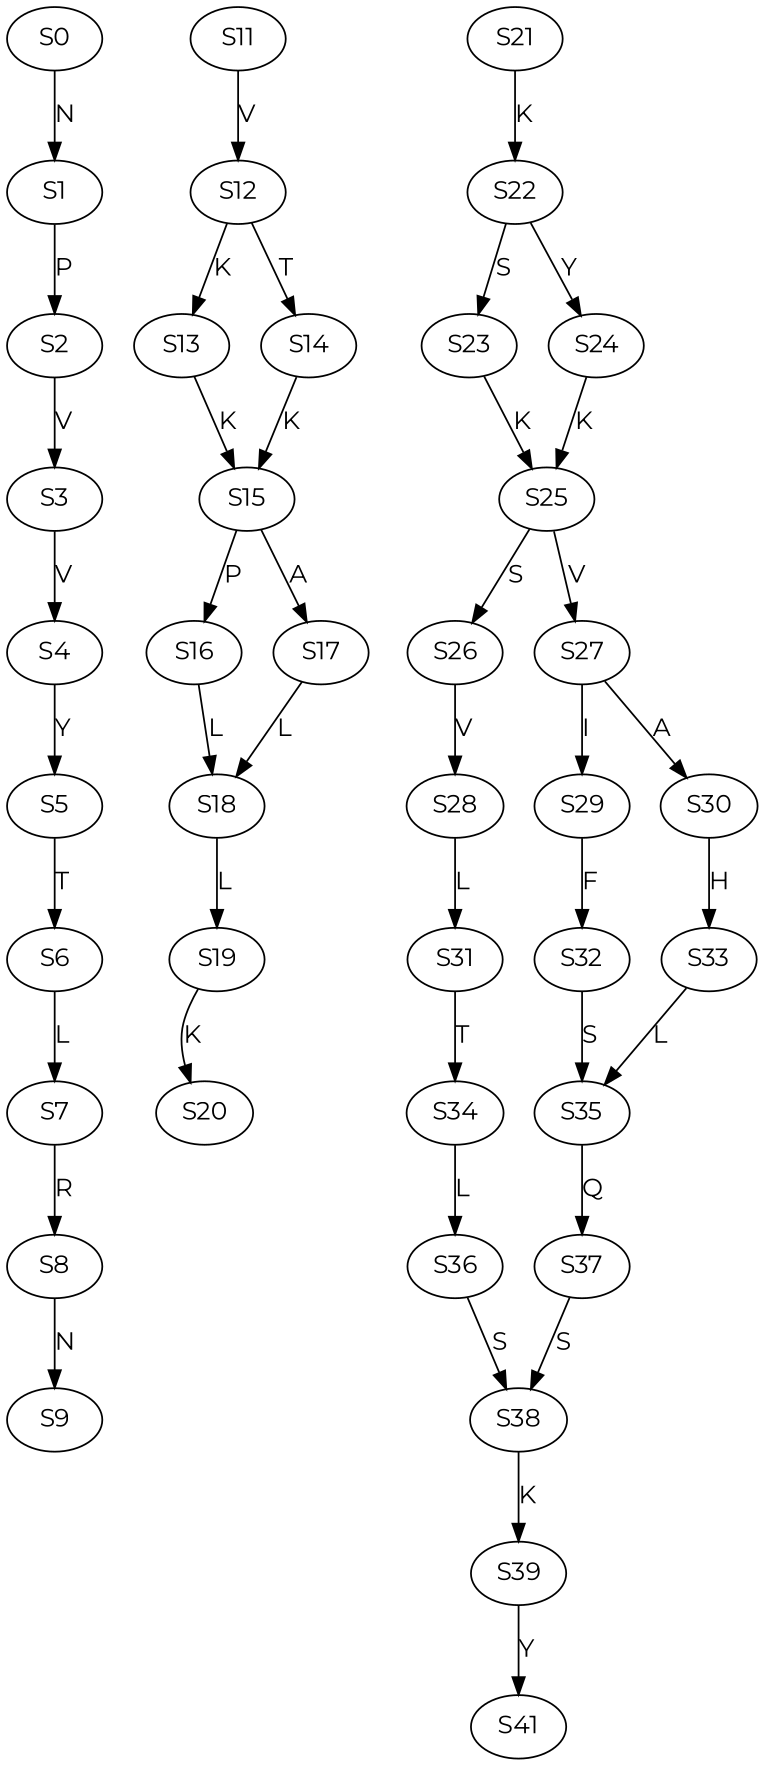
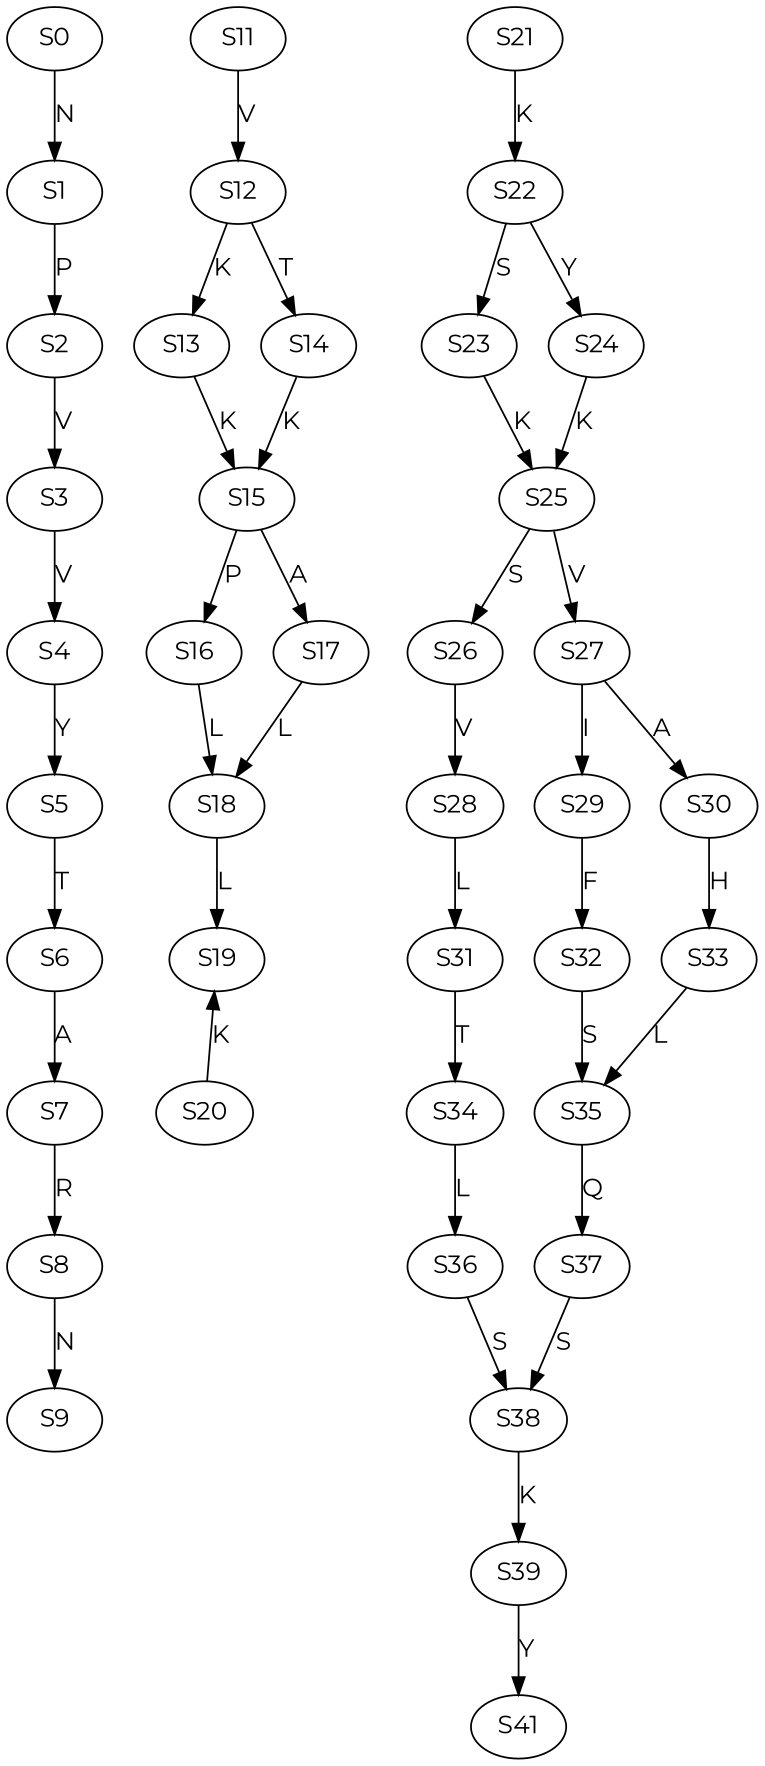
(183, 1026) -> (210, 1045)
(63, 1036) -> (63, 1036)
